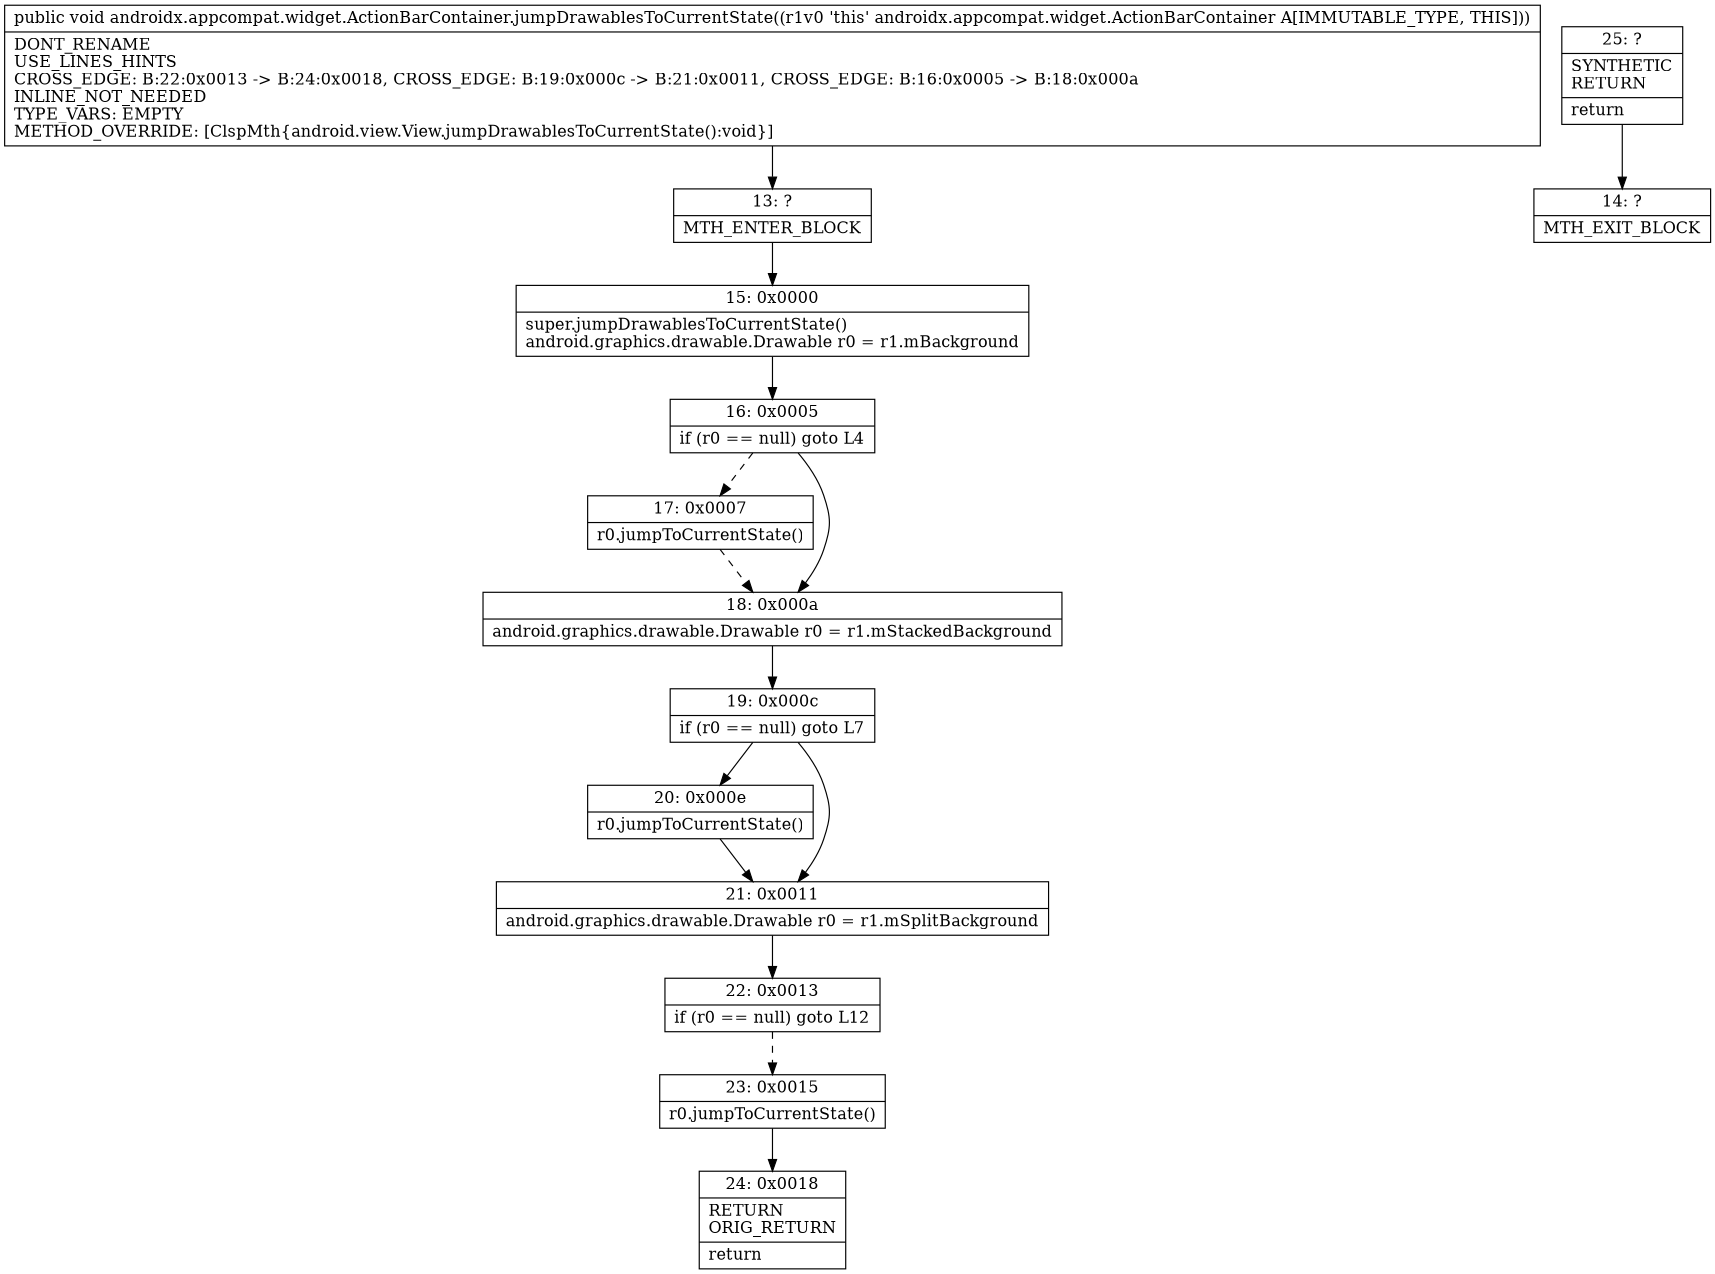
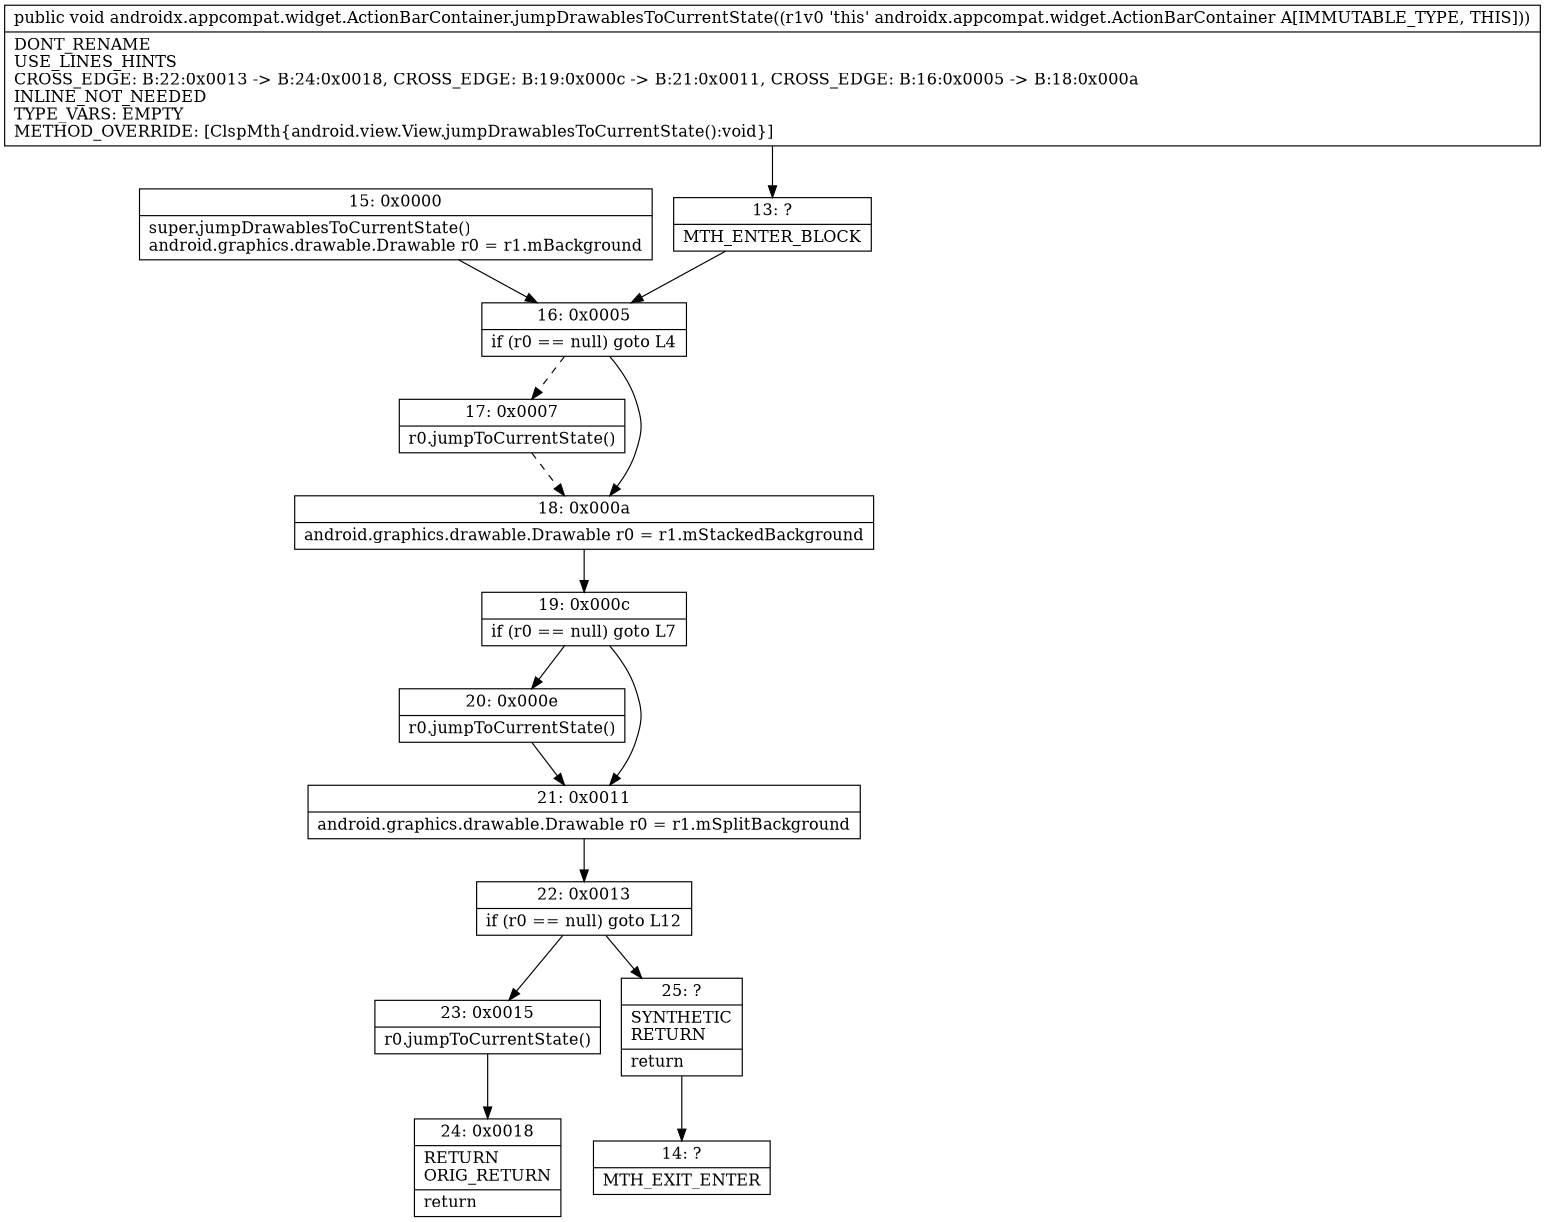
(1622, 228) -> (682, 1181)
(772, 258) -> (684, 274)
none -> (620, 952)
(772, 1047) -> (540, 963)
